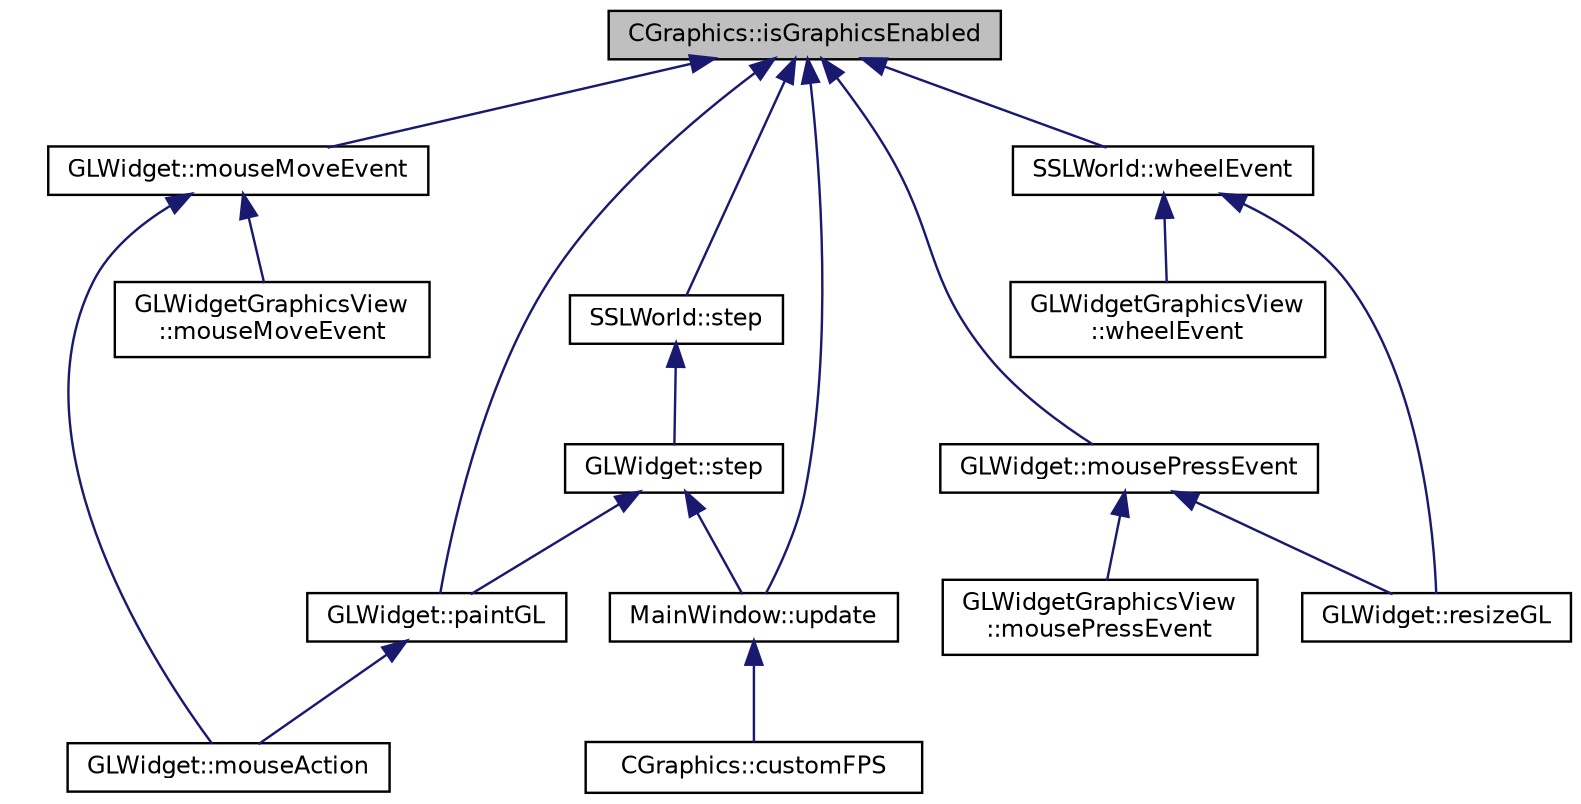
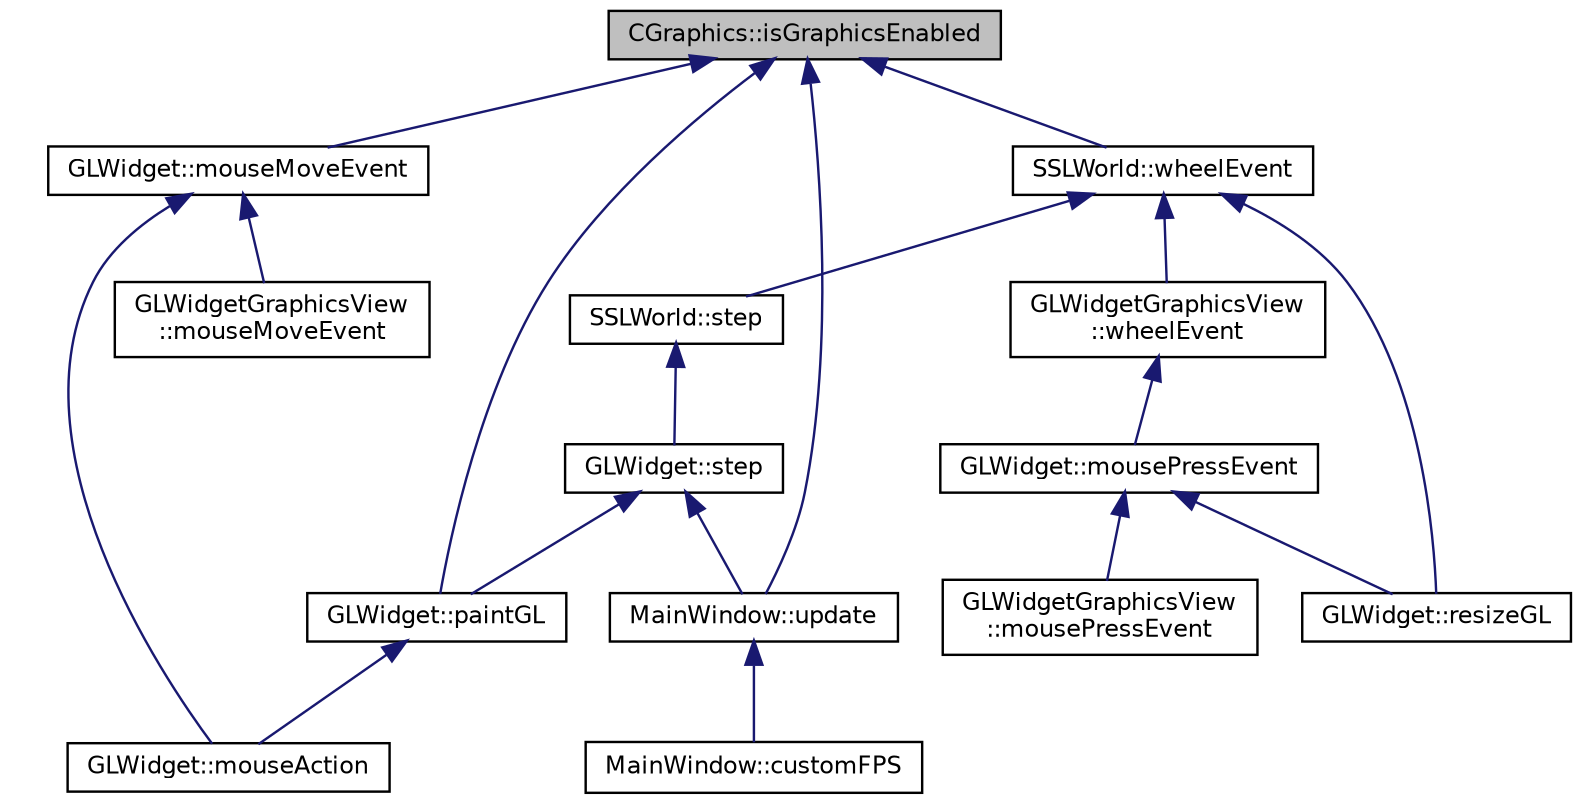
(736, 188) -> (908, 249)
(941, 279) -> (1144, 412)
(754, 767) -> (754, 767)
